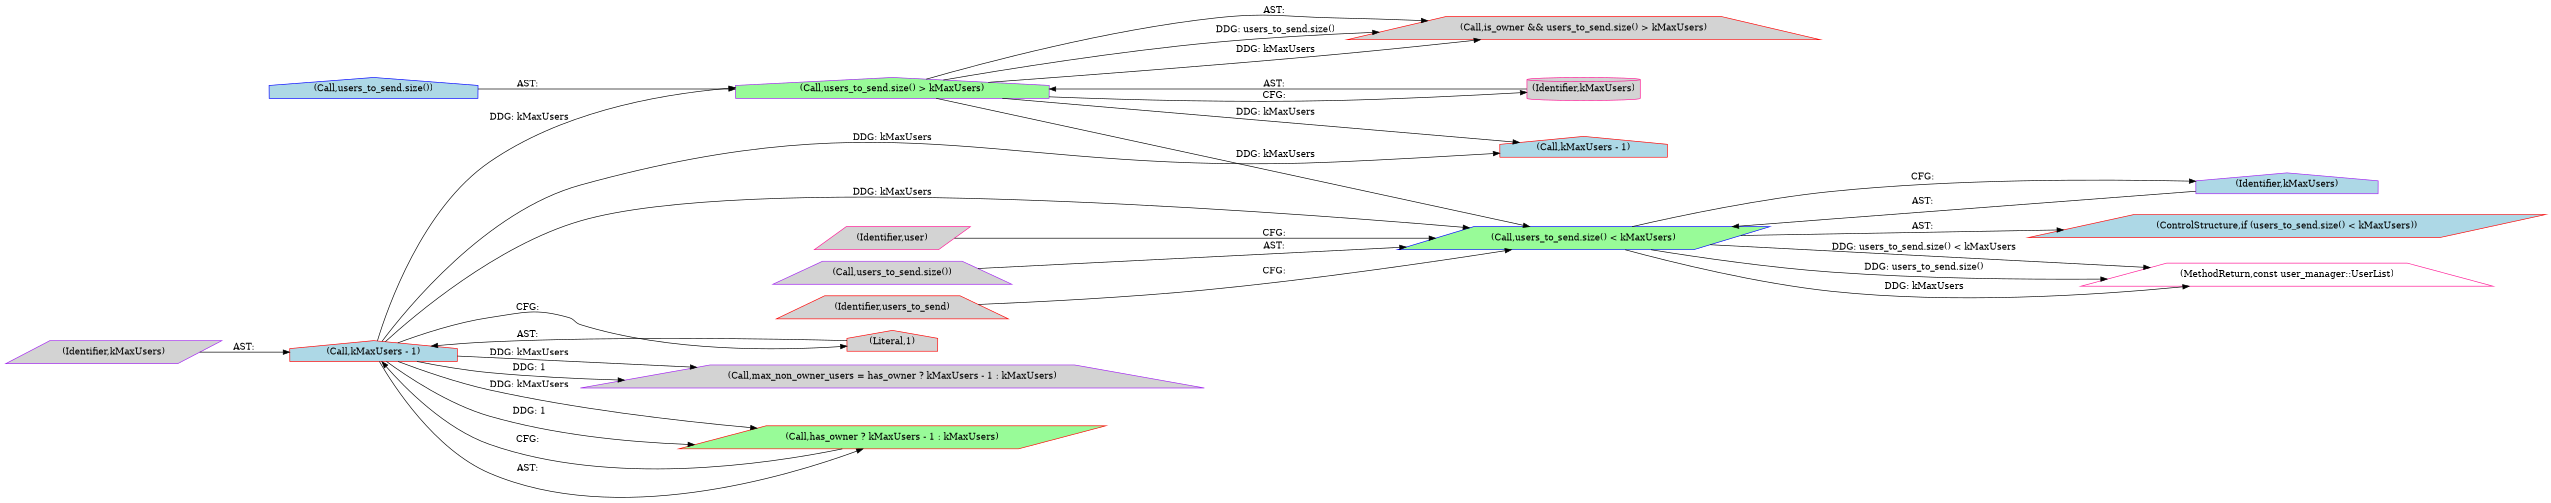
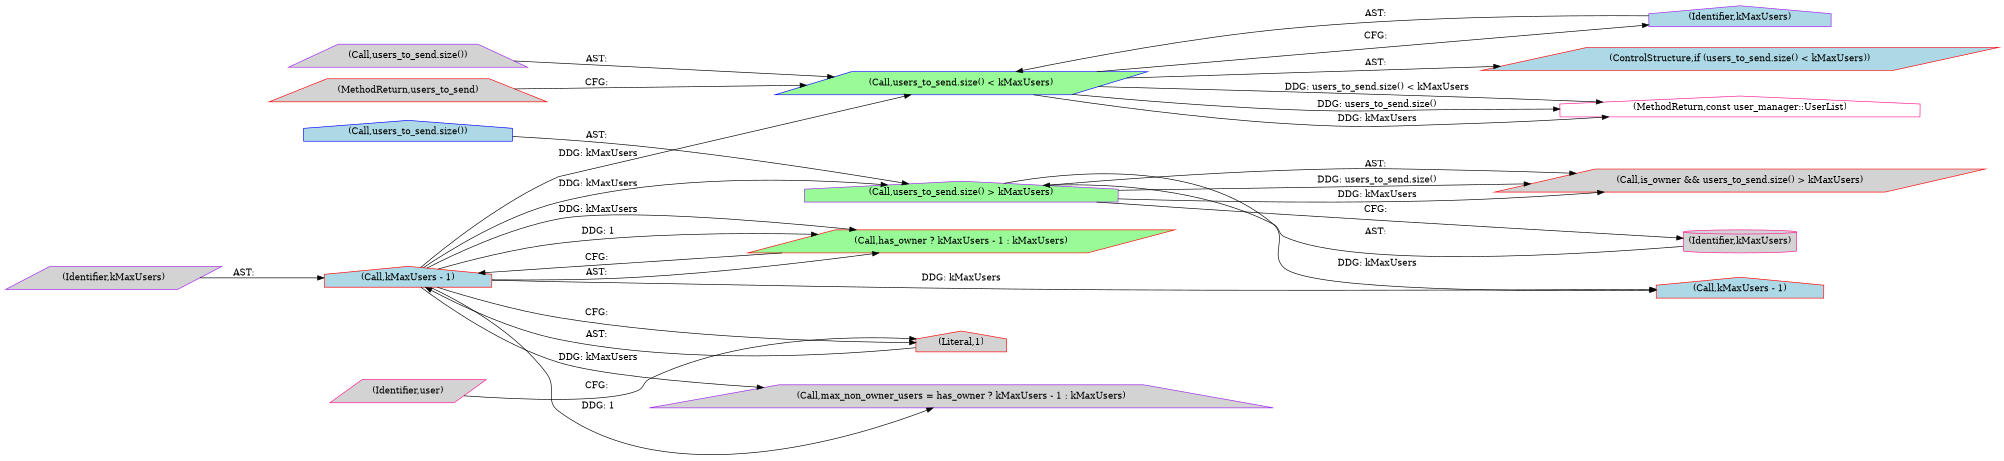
(1584, 28) -> (1740, 181)
(1215, 159) -> none
(1192, 238) -> (684, 365)
(2287, 275) -> (1740, 108)
(892, 307) -> (408, 90)
